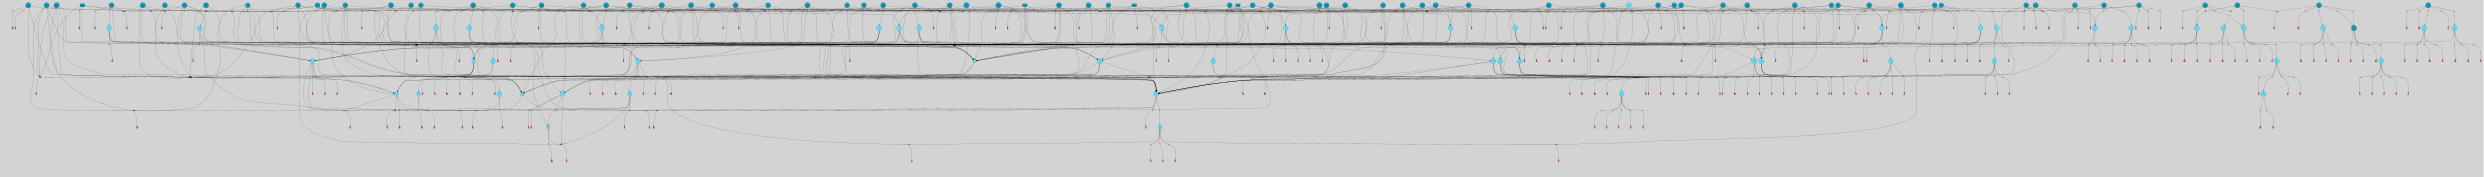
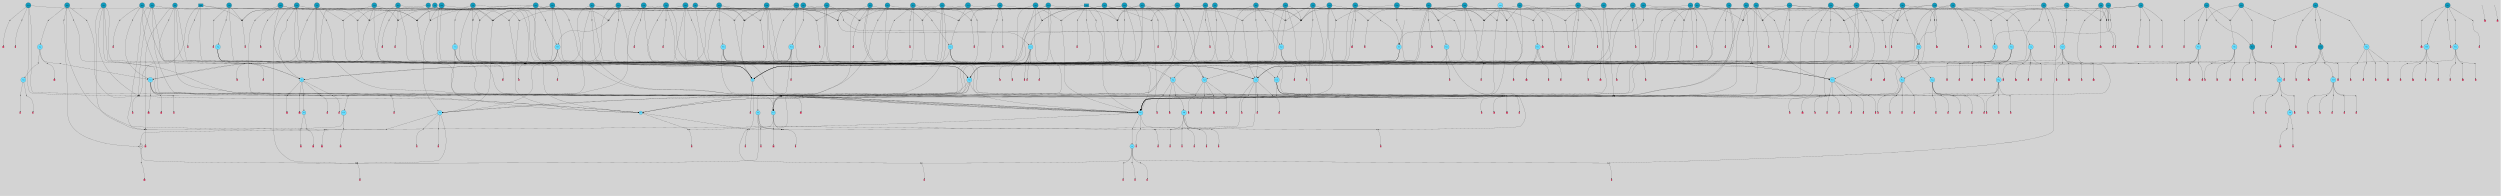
(1025, 5) -> (827, 5)
(1238, 5) -> (1036, 5)
none -> (1643, 5)
(2244, 28) -> (2252, 47)
(1213, 61) -> none
(548, 128) -> (141, 146)
